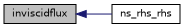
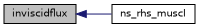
(146, 14) -> (154, 14)
